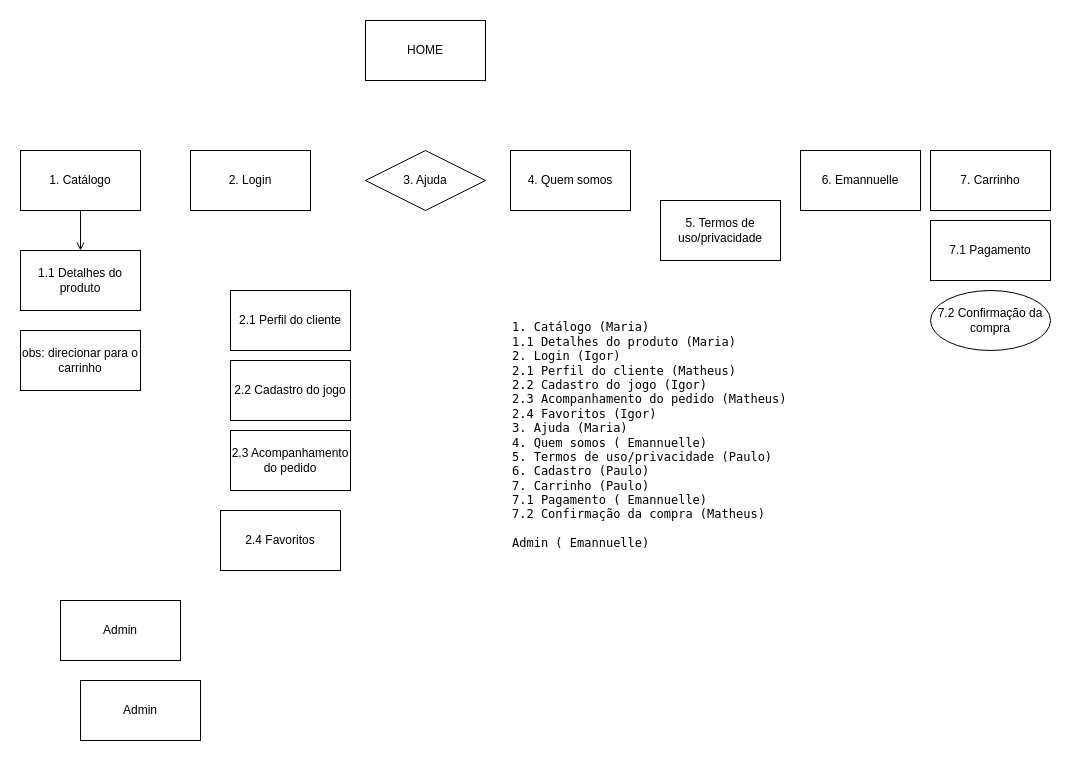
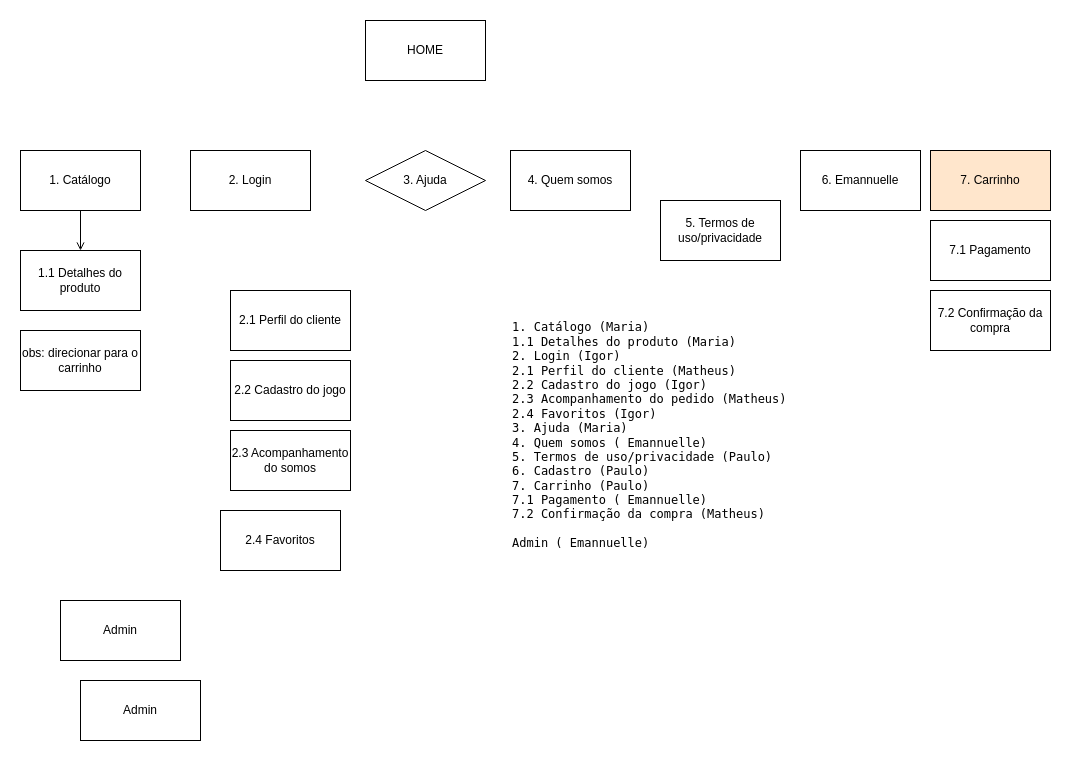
(991, 181) -> (991, 181)
(991, 321) -> (991, 321)
(291, 461) -> (291, 461)
